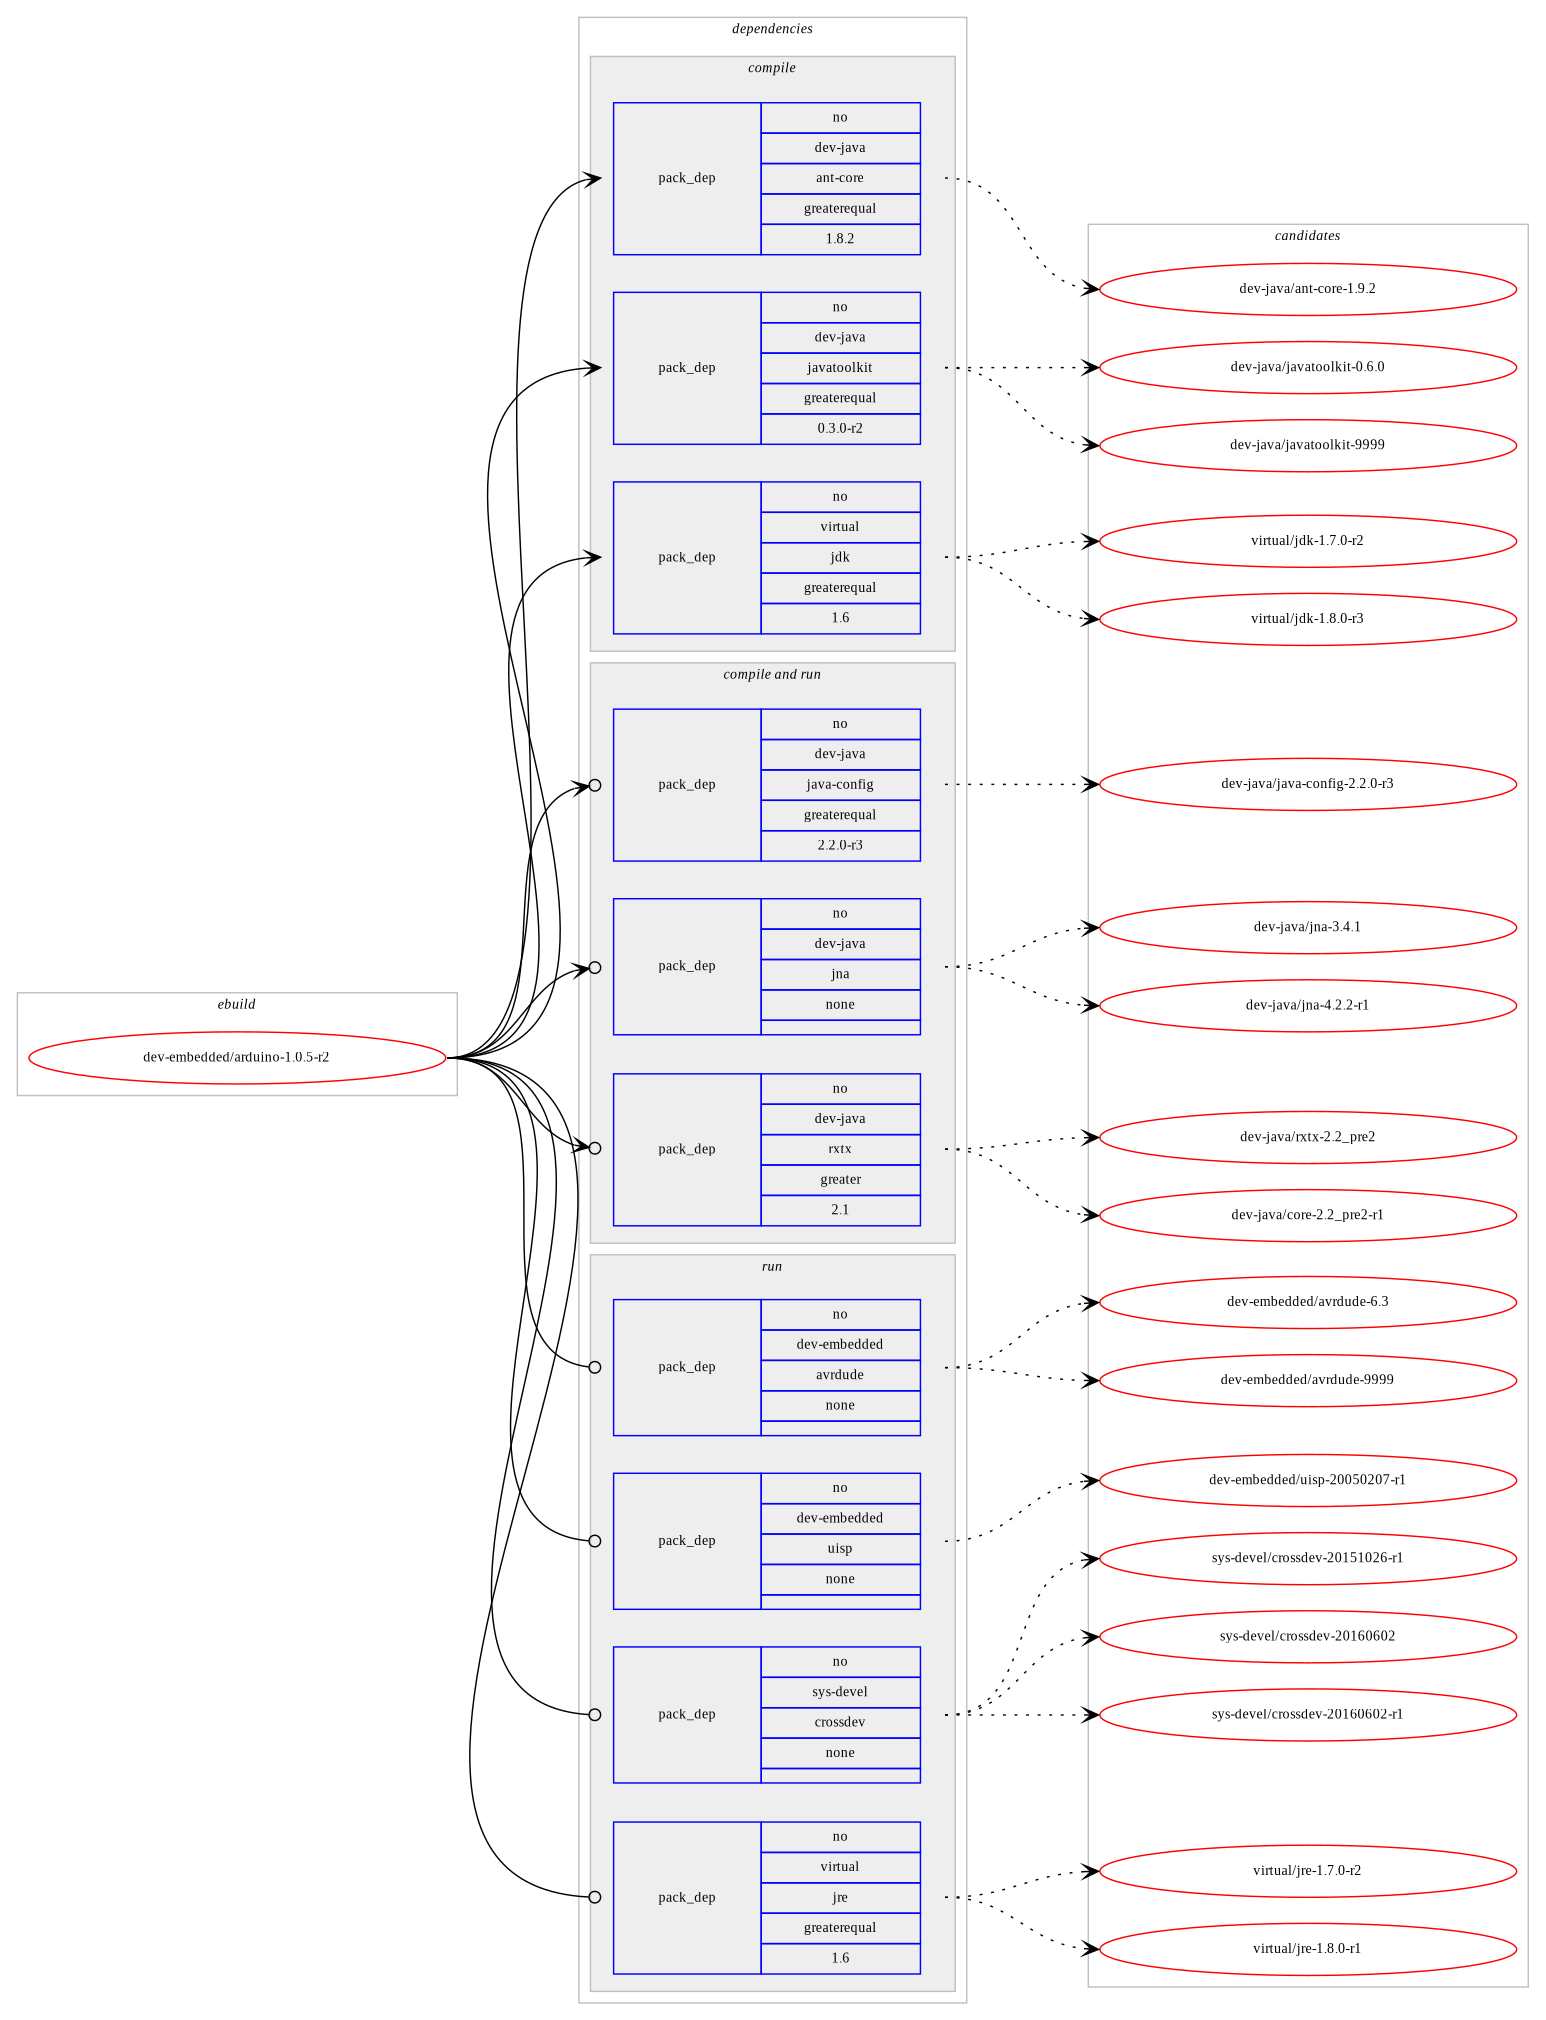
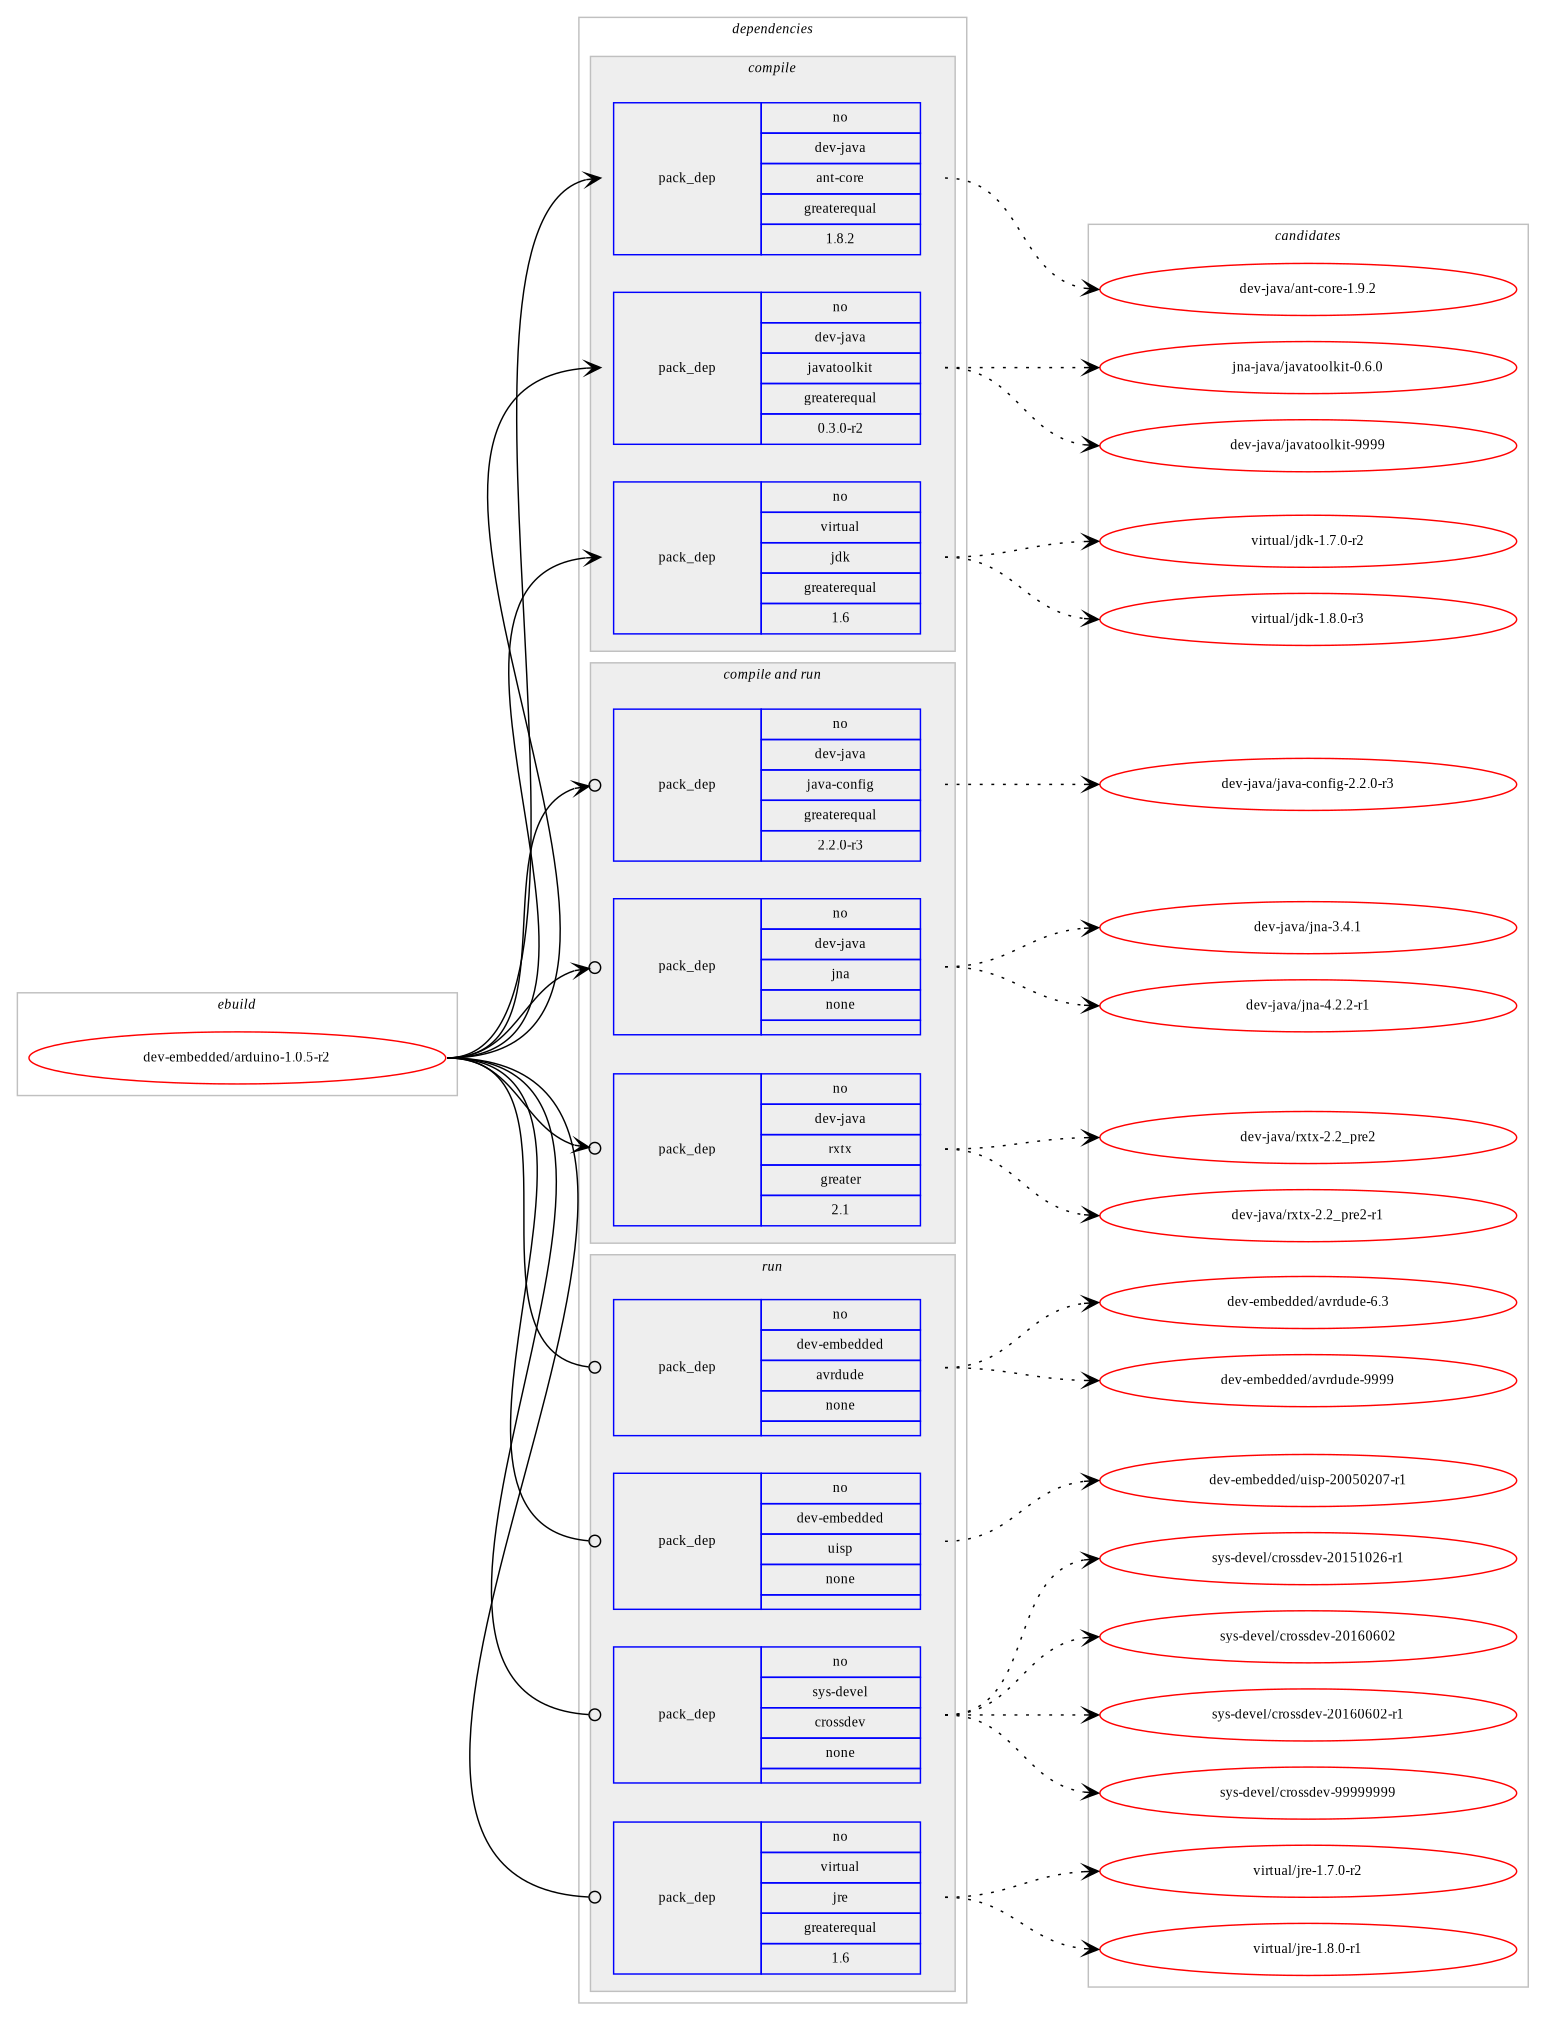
(1308, 368) -> (1308, 368)
(1308, 1216) -> (1308, 1216)
none -> (1308, 1793)
